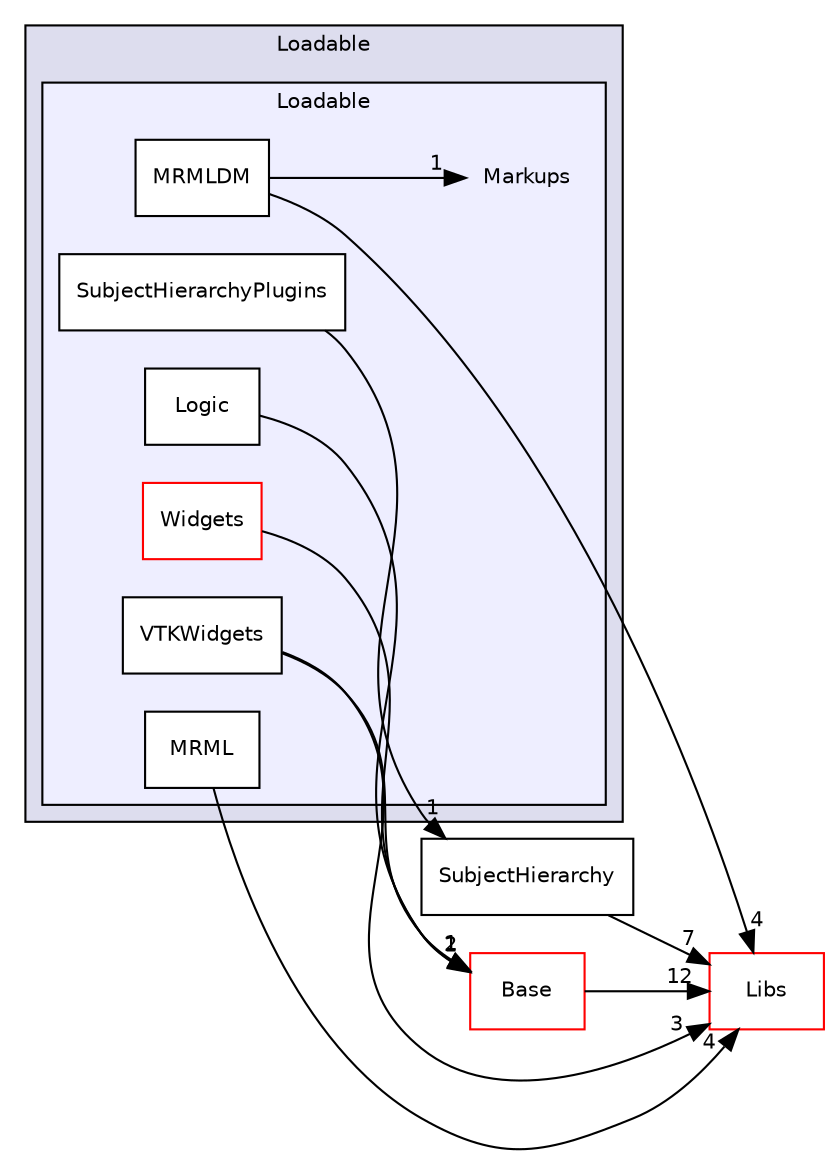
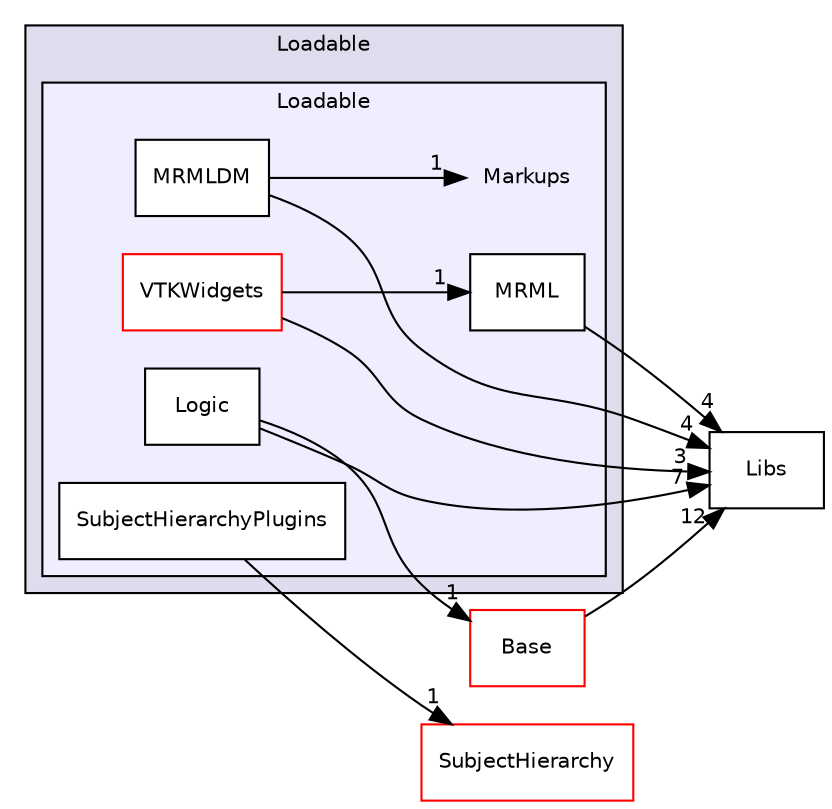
(202, 521) -> none
(202, 635) -> (202, 292)
(385, 795) -> (365, 292)
(527, 877) -> (527, 762)
(649, 935) -> (466, 507)
(767, 991) -> (767, 470)
